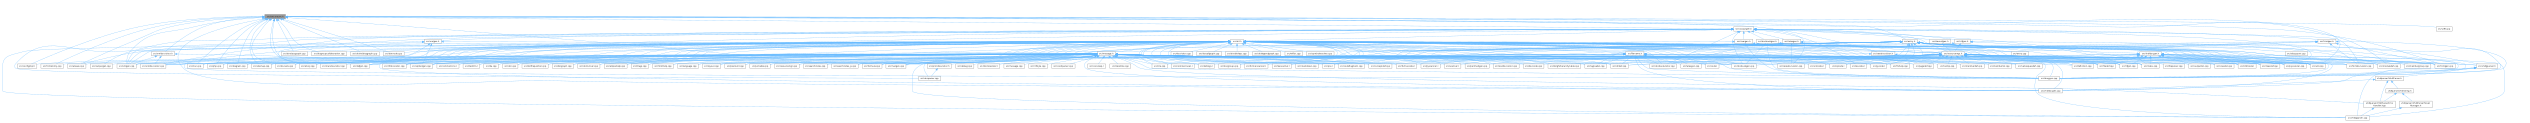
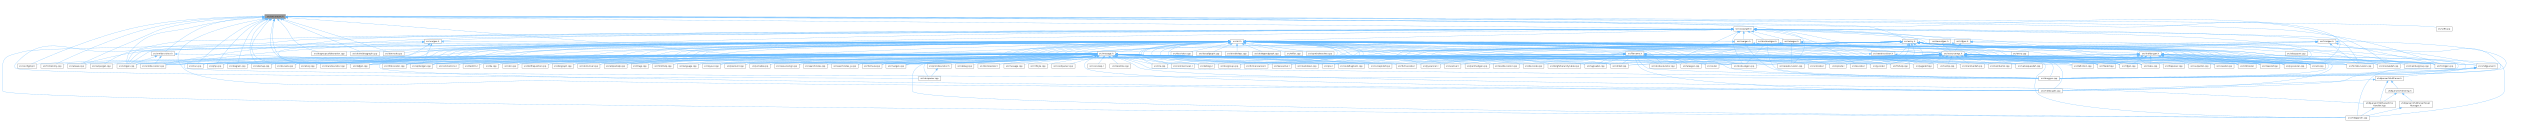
(295, 54) -> none
